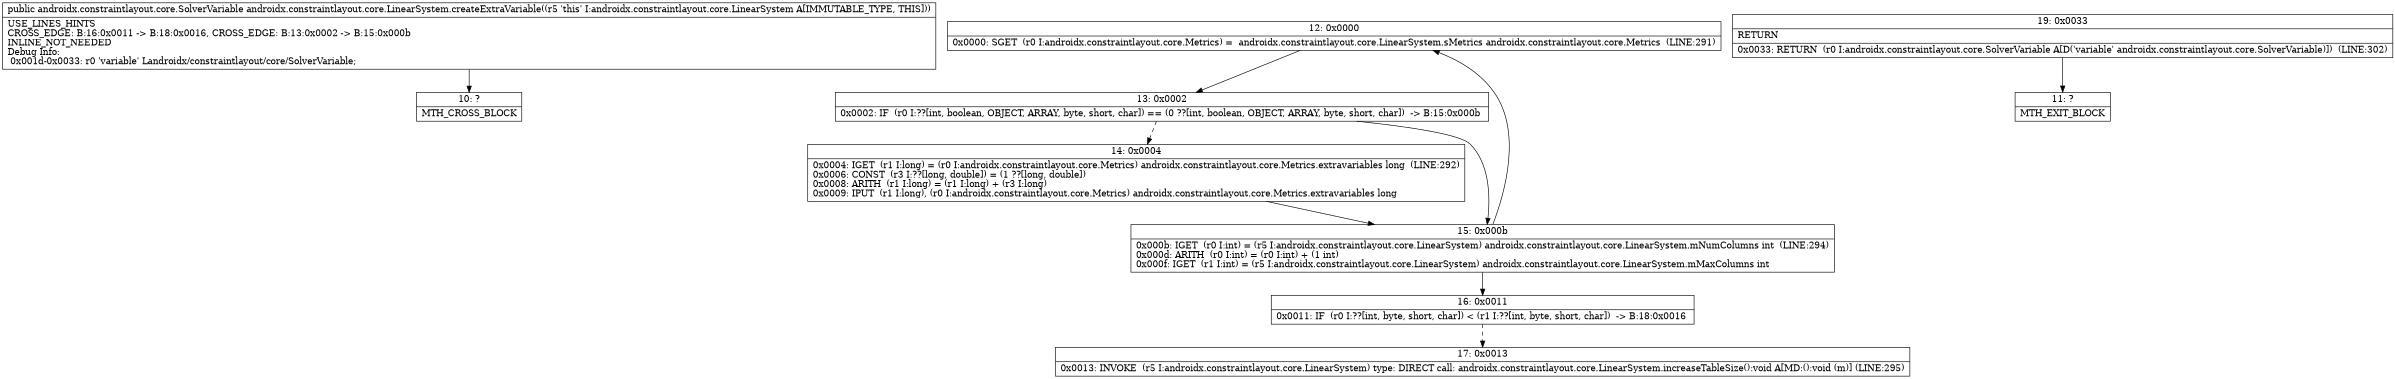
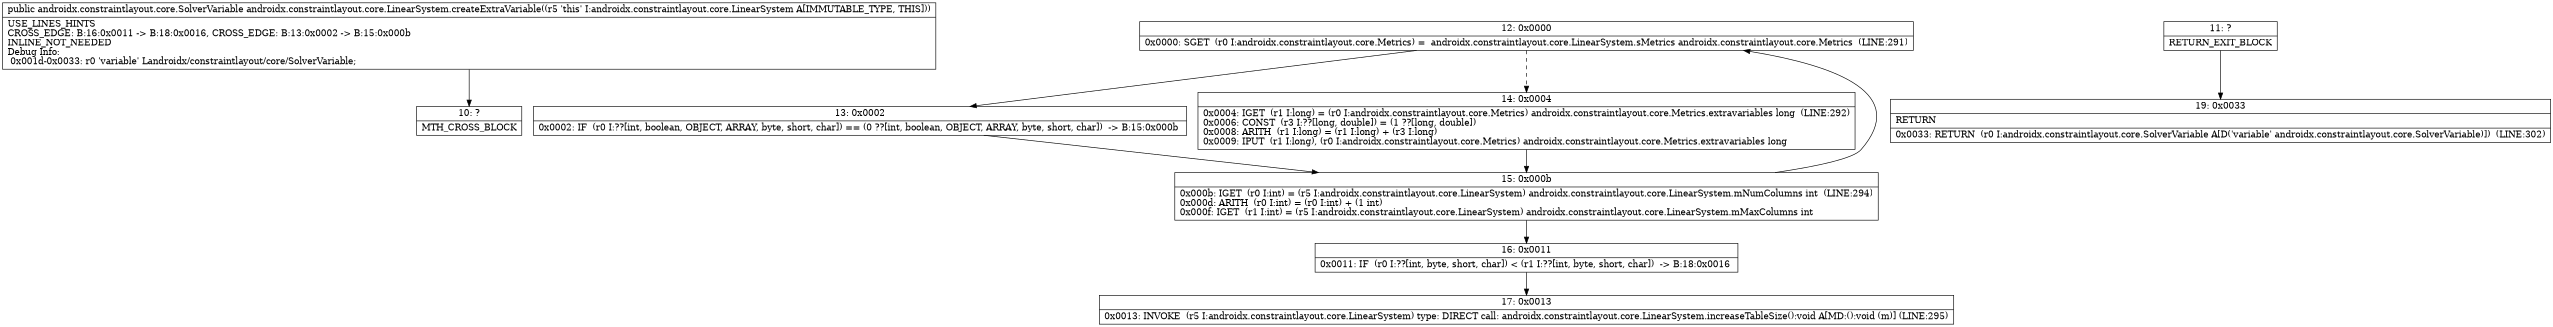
(2063, 72) -> (2221, 72)
(2063, 114) -> (2221, 43)
(1153, 130) -> (1527, 68)
(1483, 333) -> (1527, 281)
